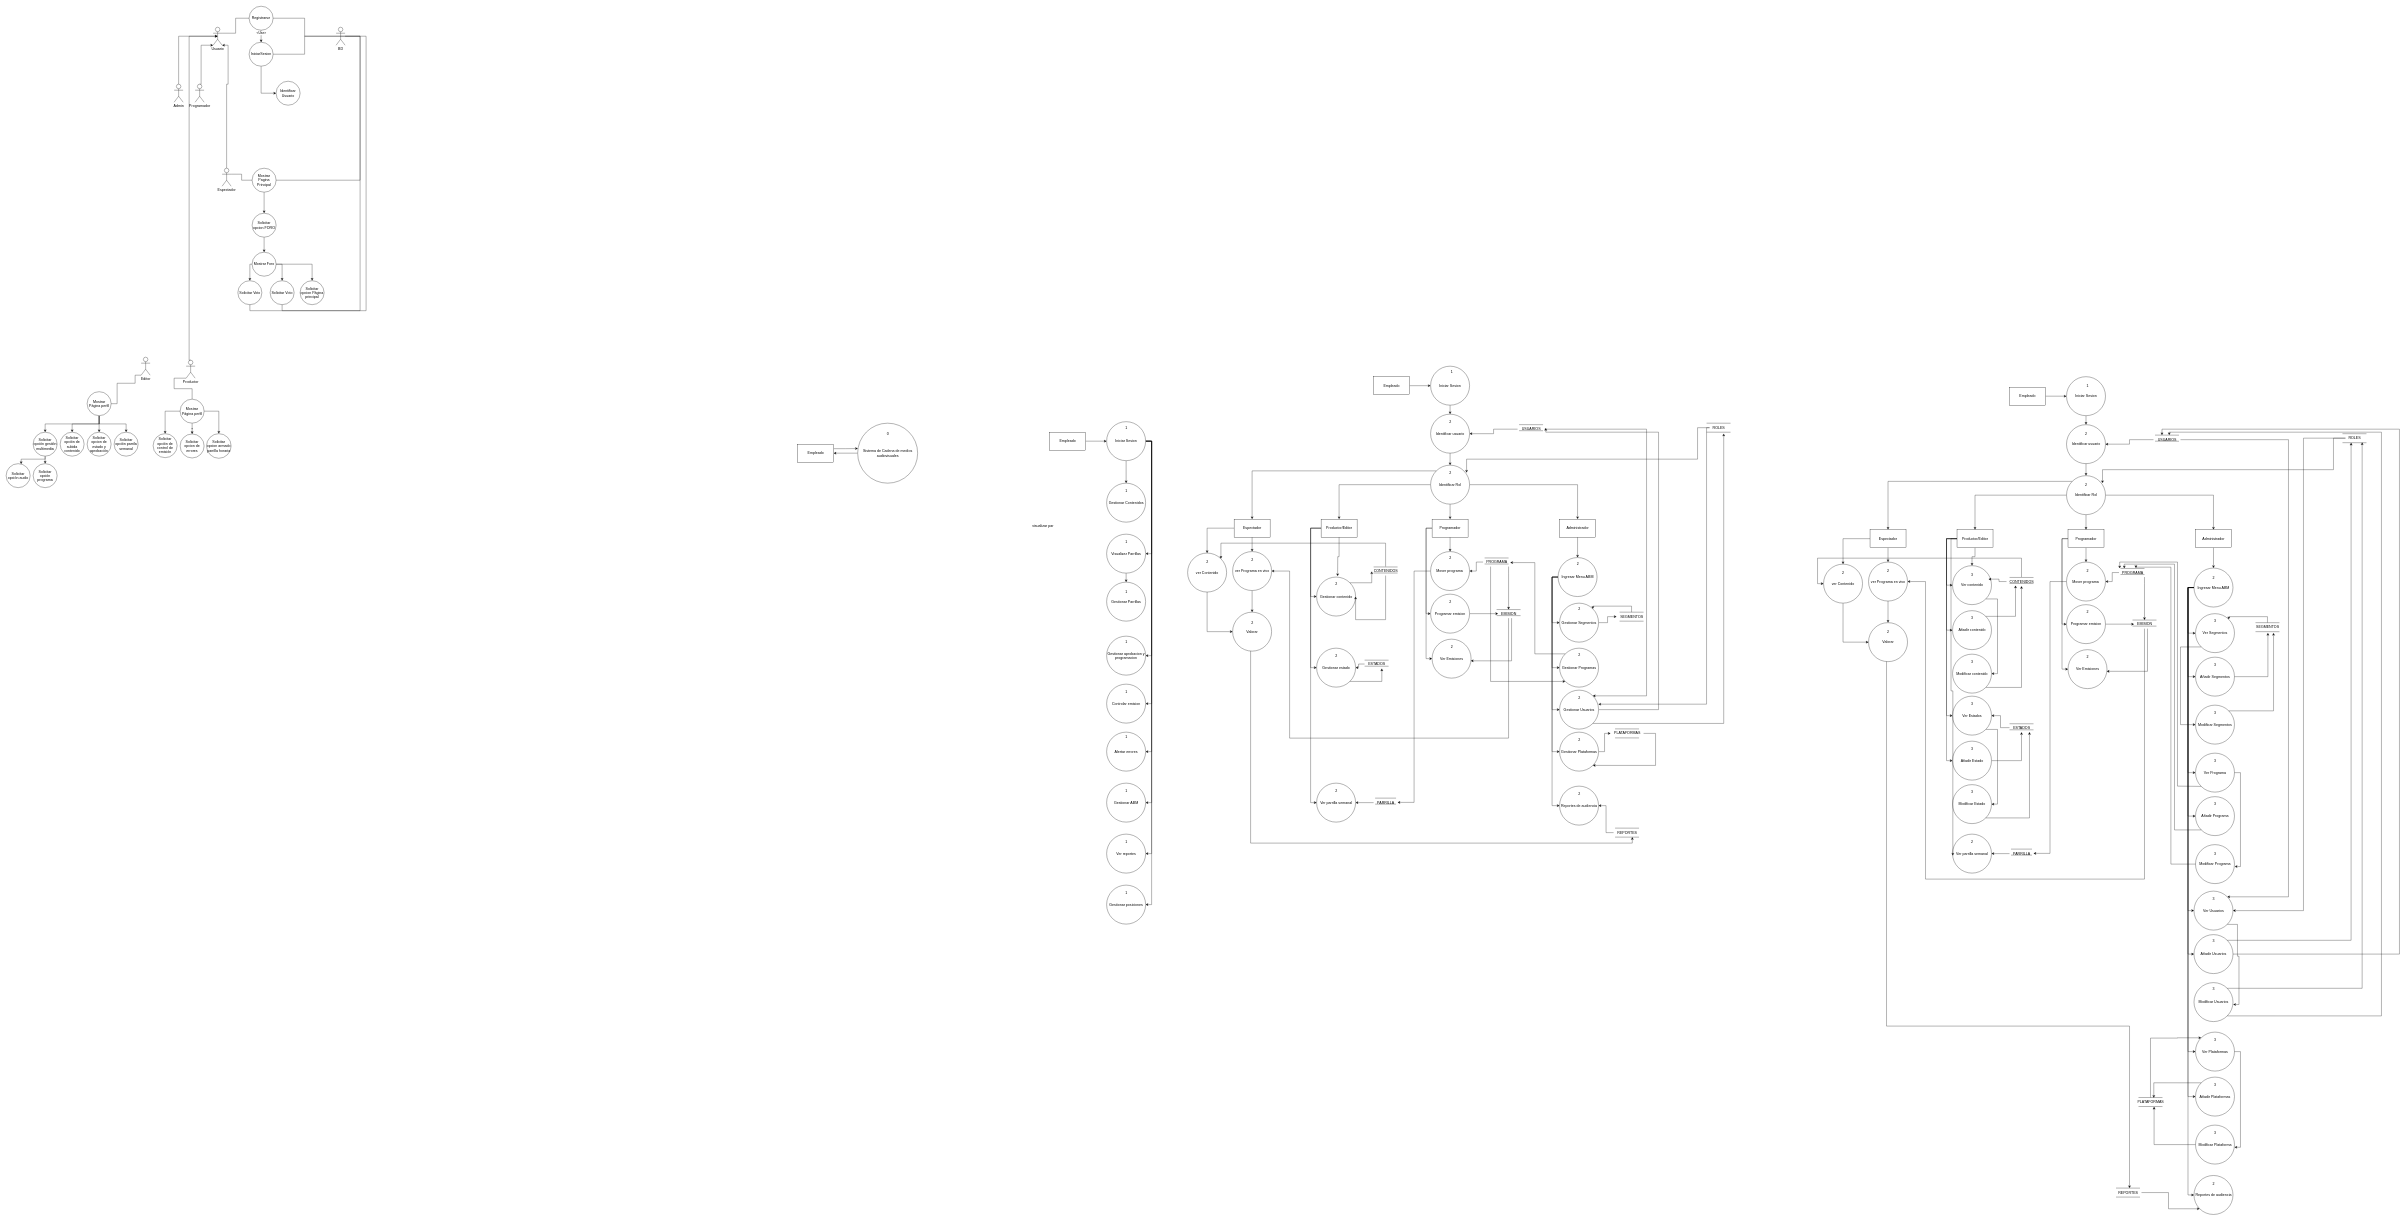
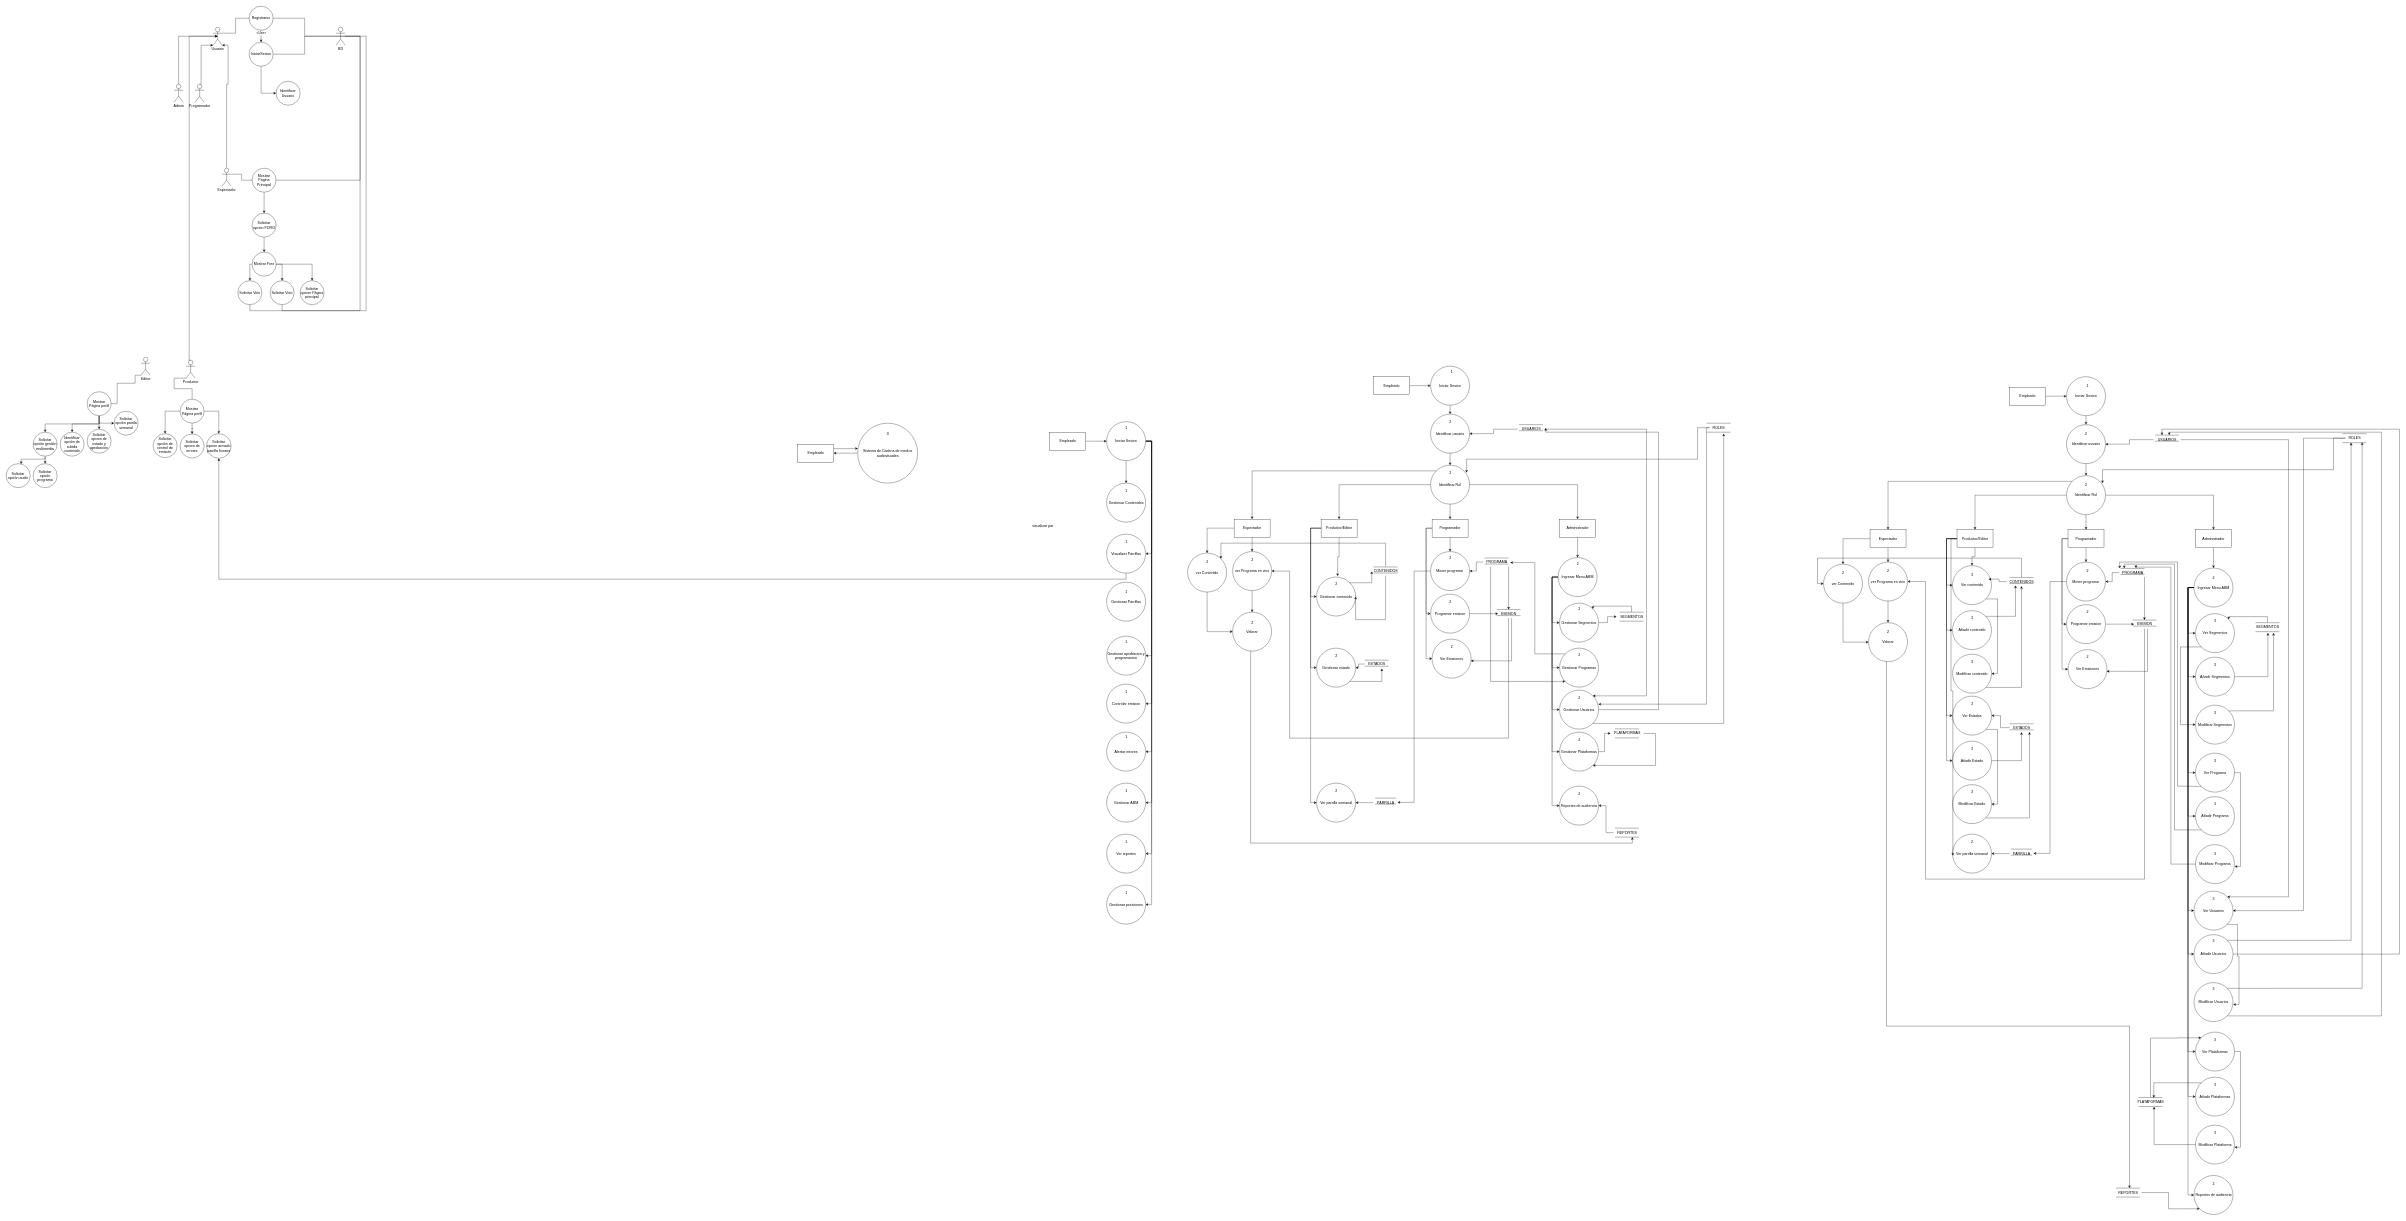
(72, 444) -> (72, 444)
(99, 444) -> (99, 441)
(126, 444) -> (126, 423)
(1126, 579) -> (1125, 579)
